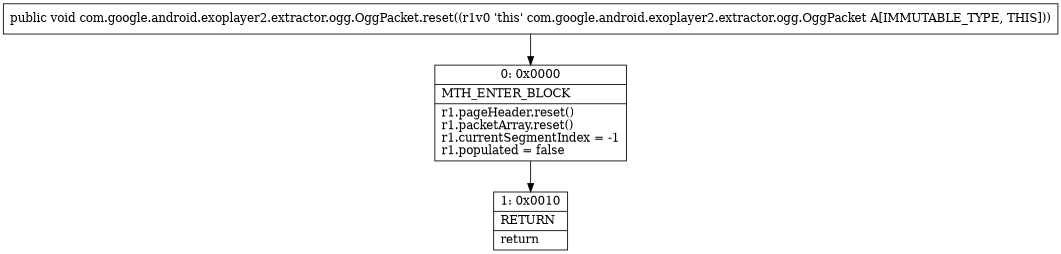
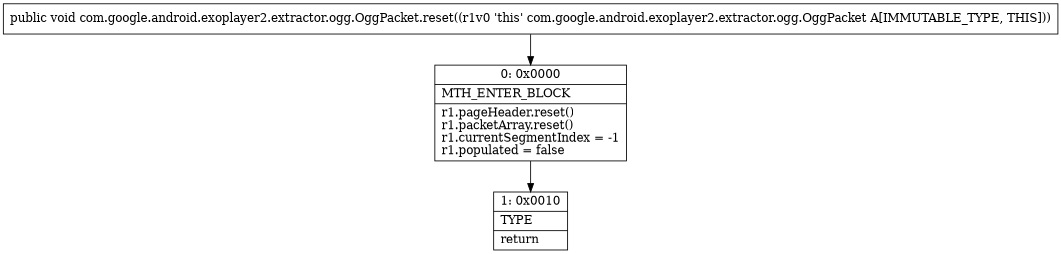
(528, 221) -> (517, 221)
